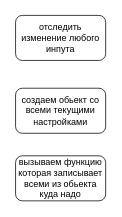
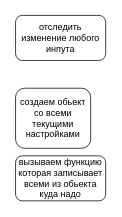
(60, 111) -> (53, 118)
